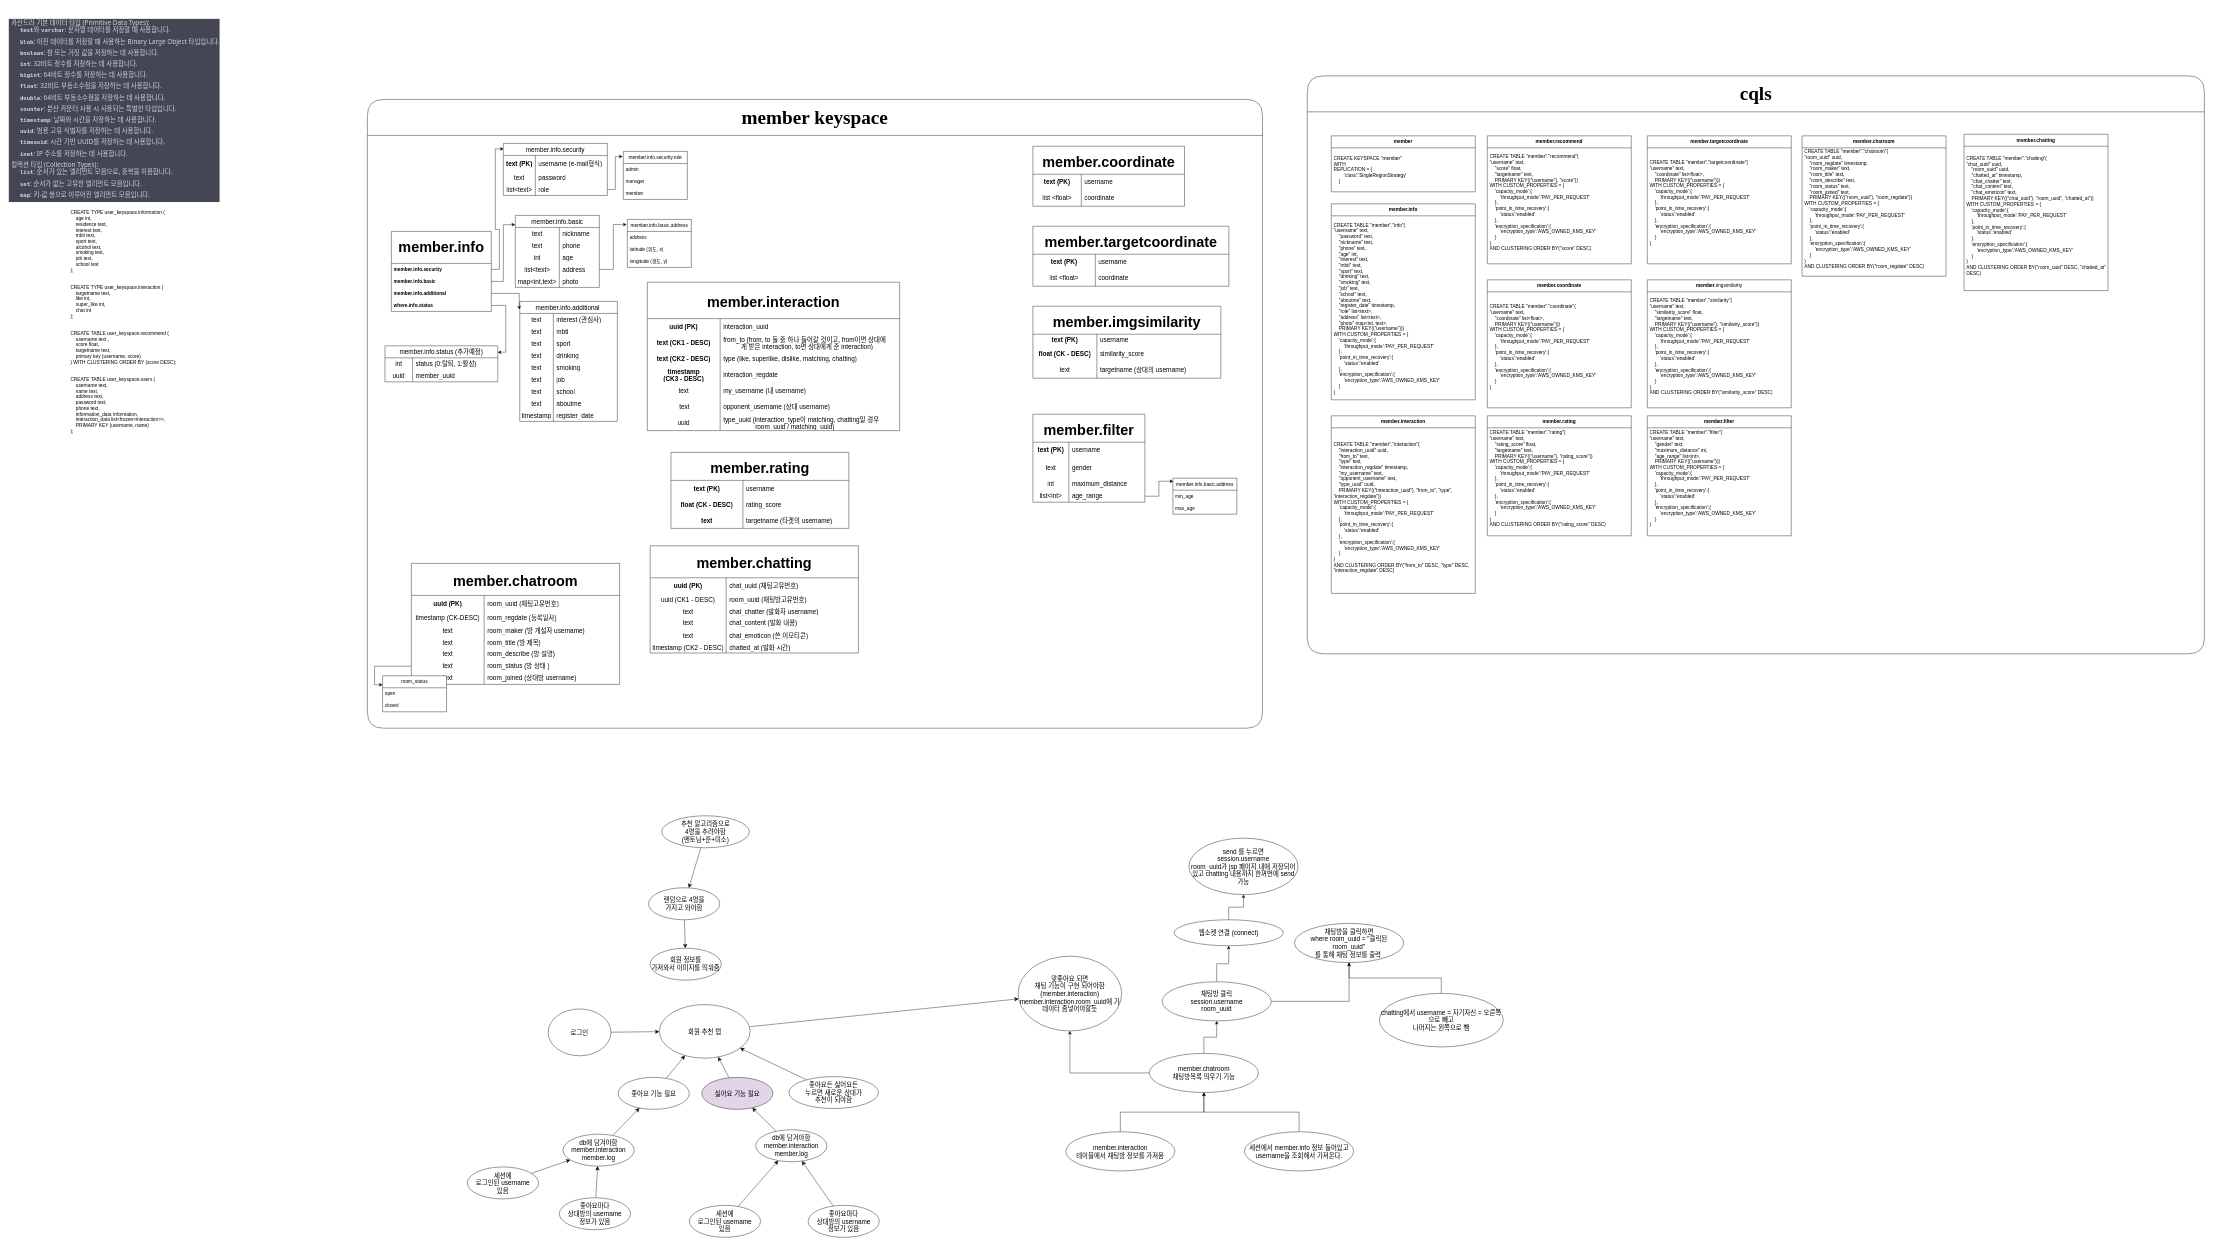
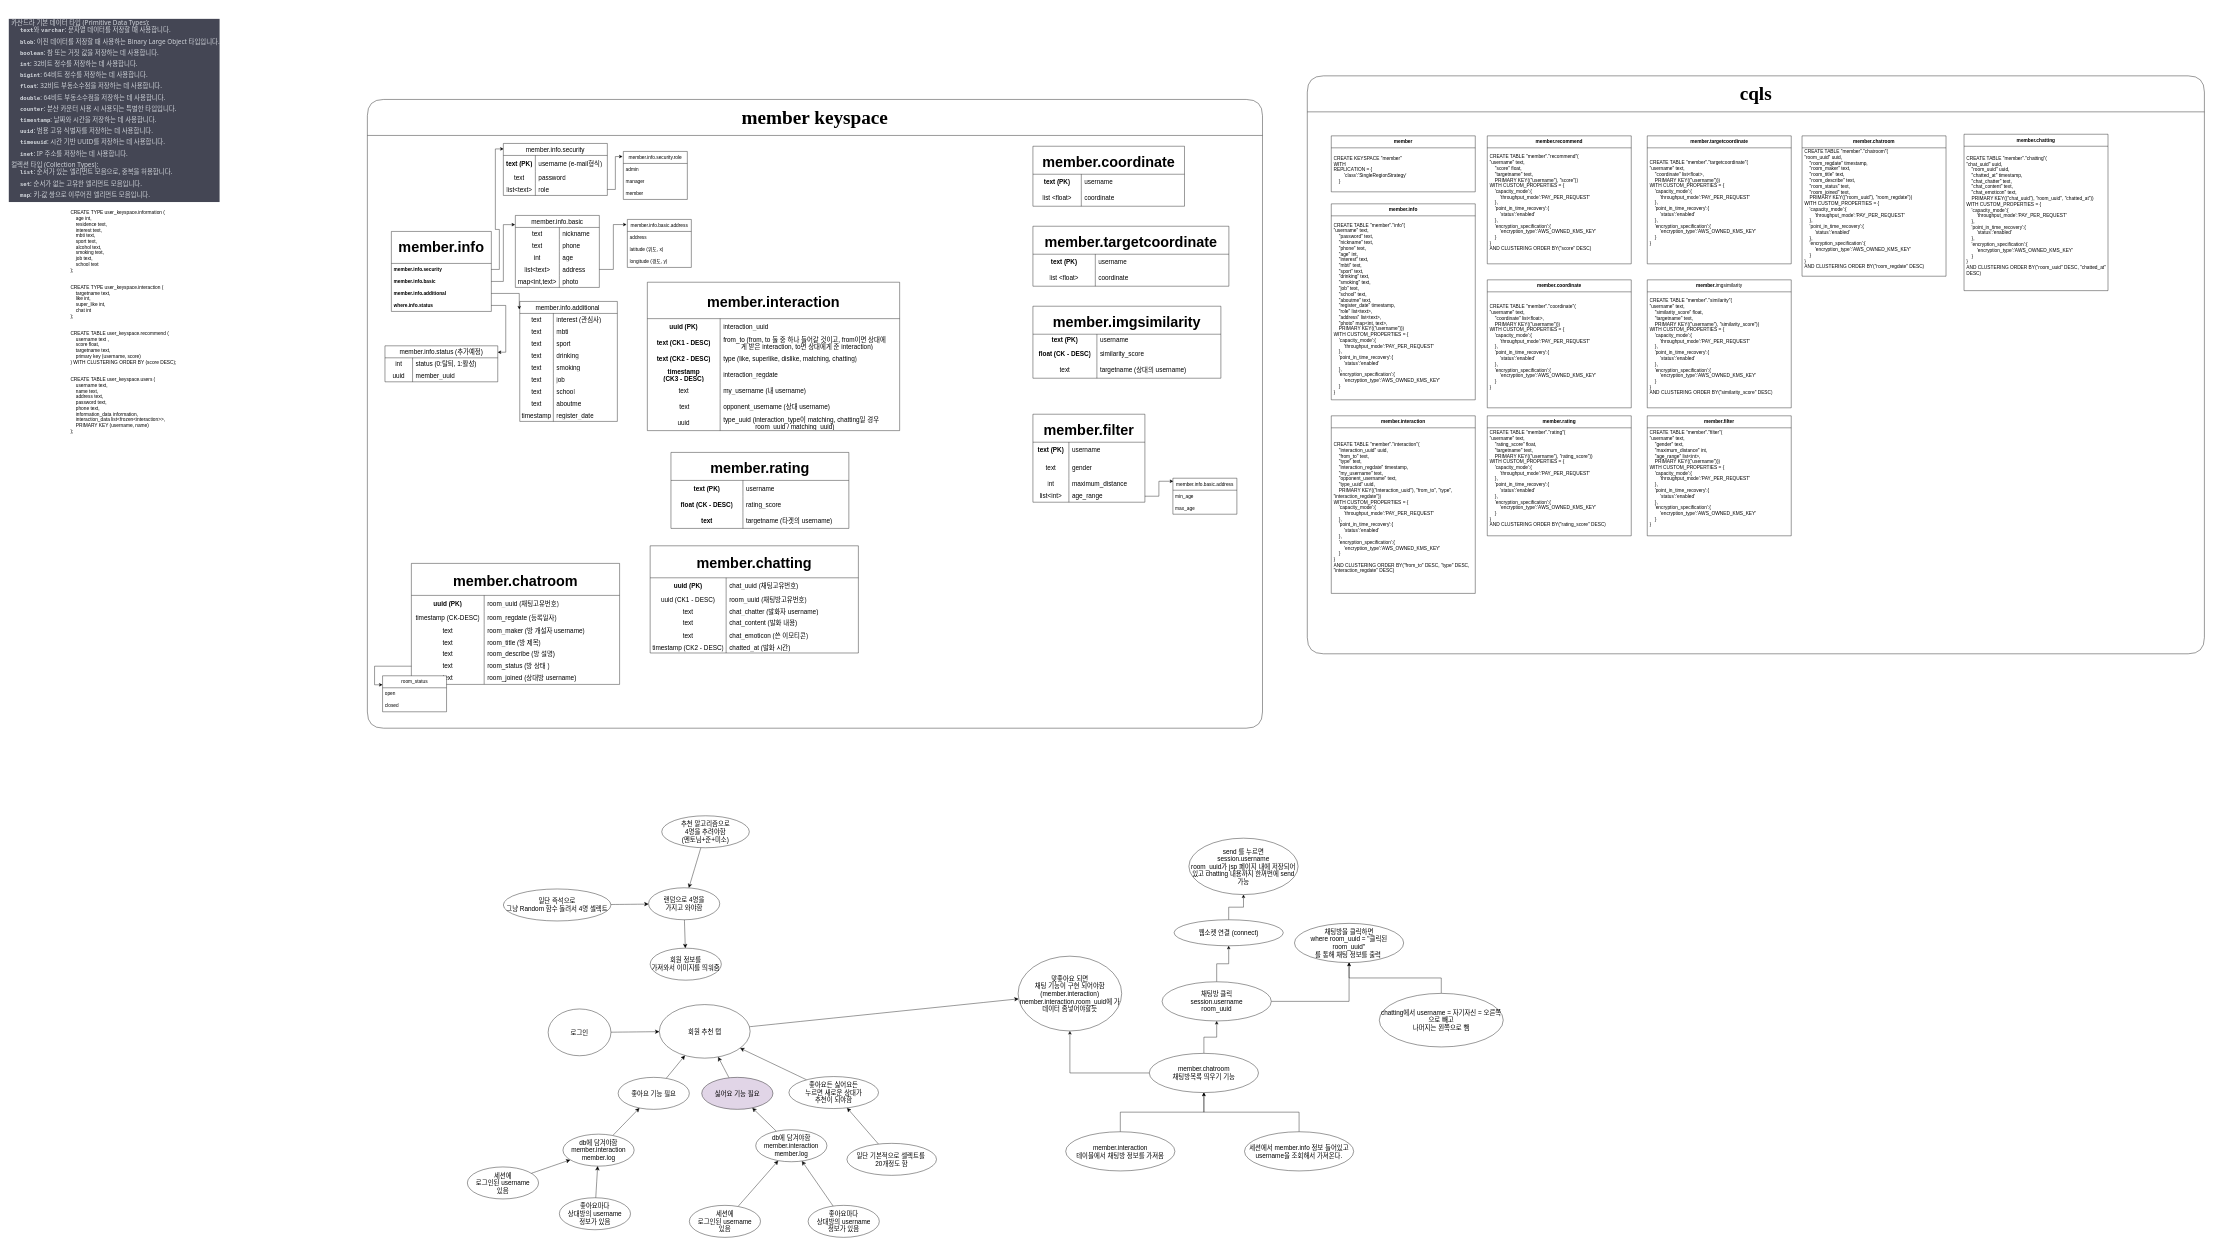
none -> (643, 904)
none -> (557, 905)
none -> (850, 1111)
none -> (892, 1159)
